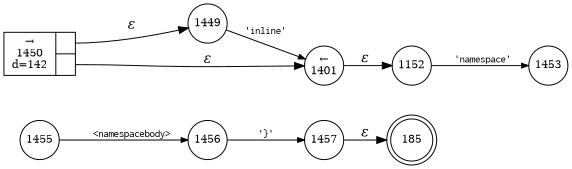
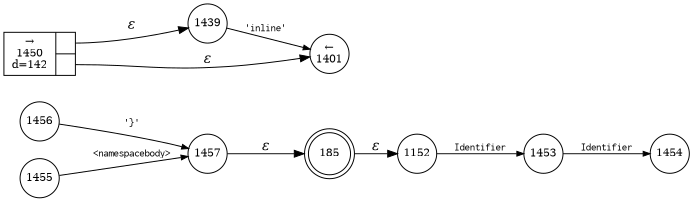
(208, 24) -> (208, 24)
(483, 60) -> (480, 148)
(363, 66) -> (371, 154)
(120, 140) -> (120, 166)
none -> (670, 154)
